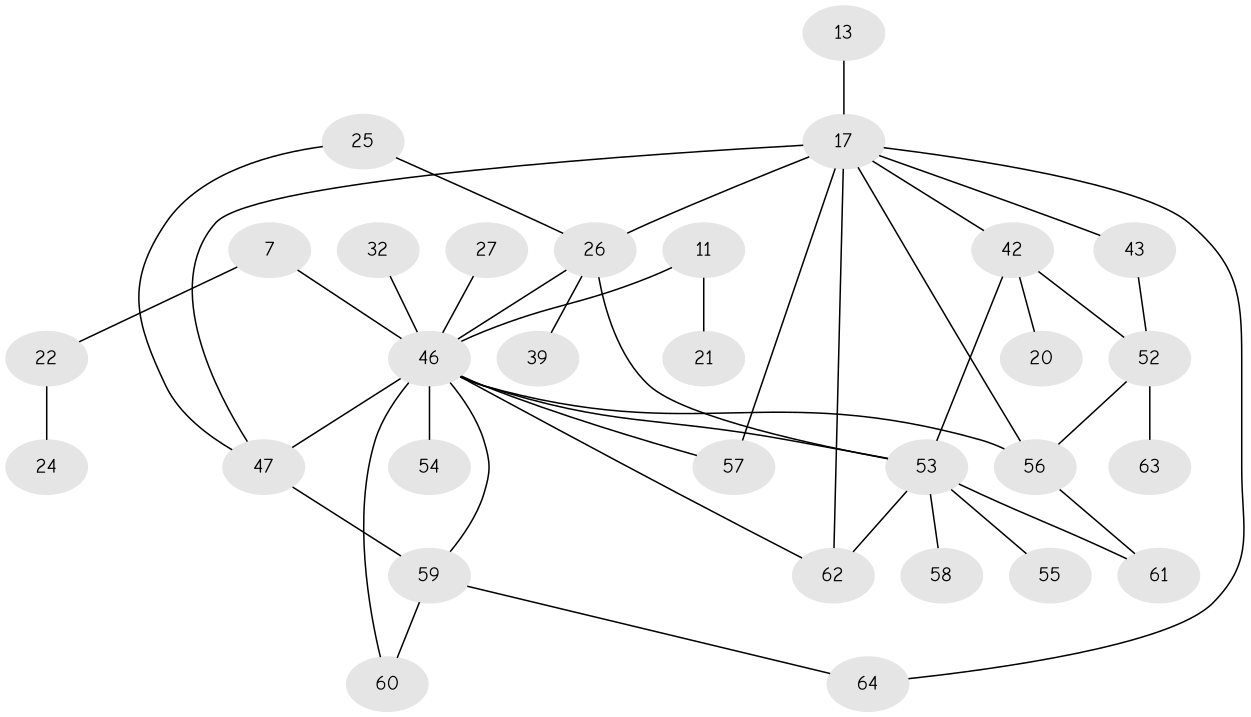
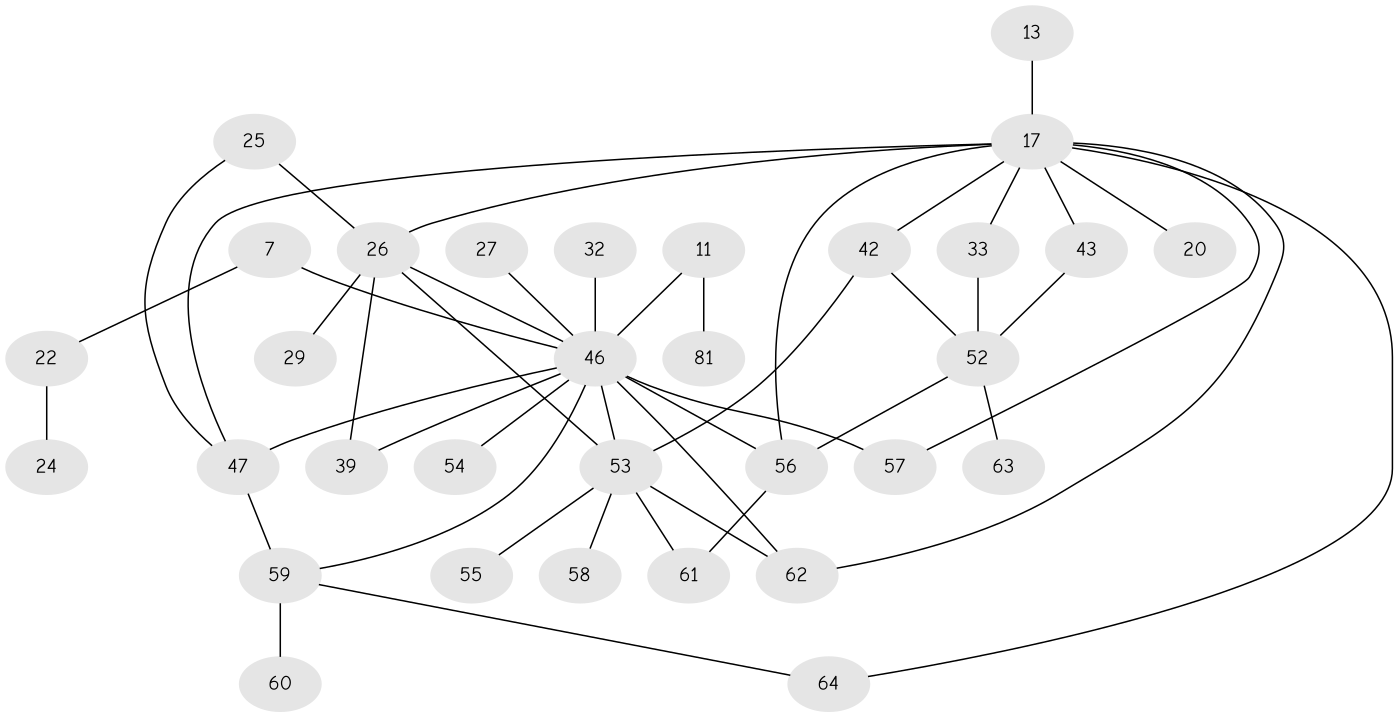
none -> (978, 250)
(1027, 305) -> (1114, 196)
none -> (295, 359)
(704, 359) -> (704, 359)
(364, 515) -> (469, 411)
